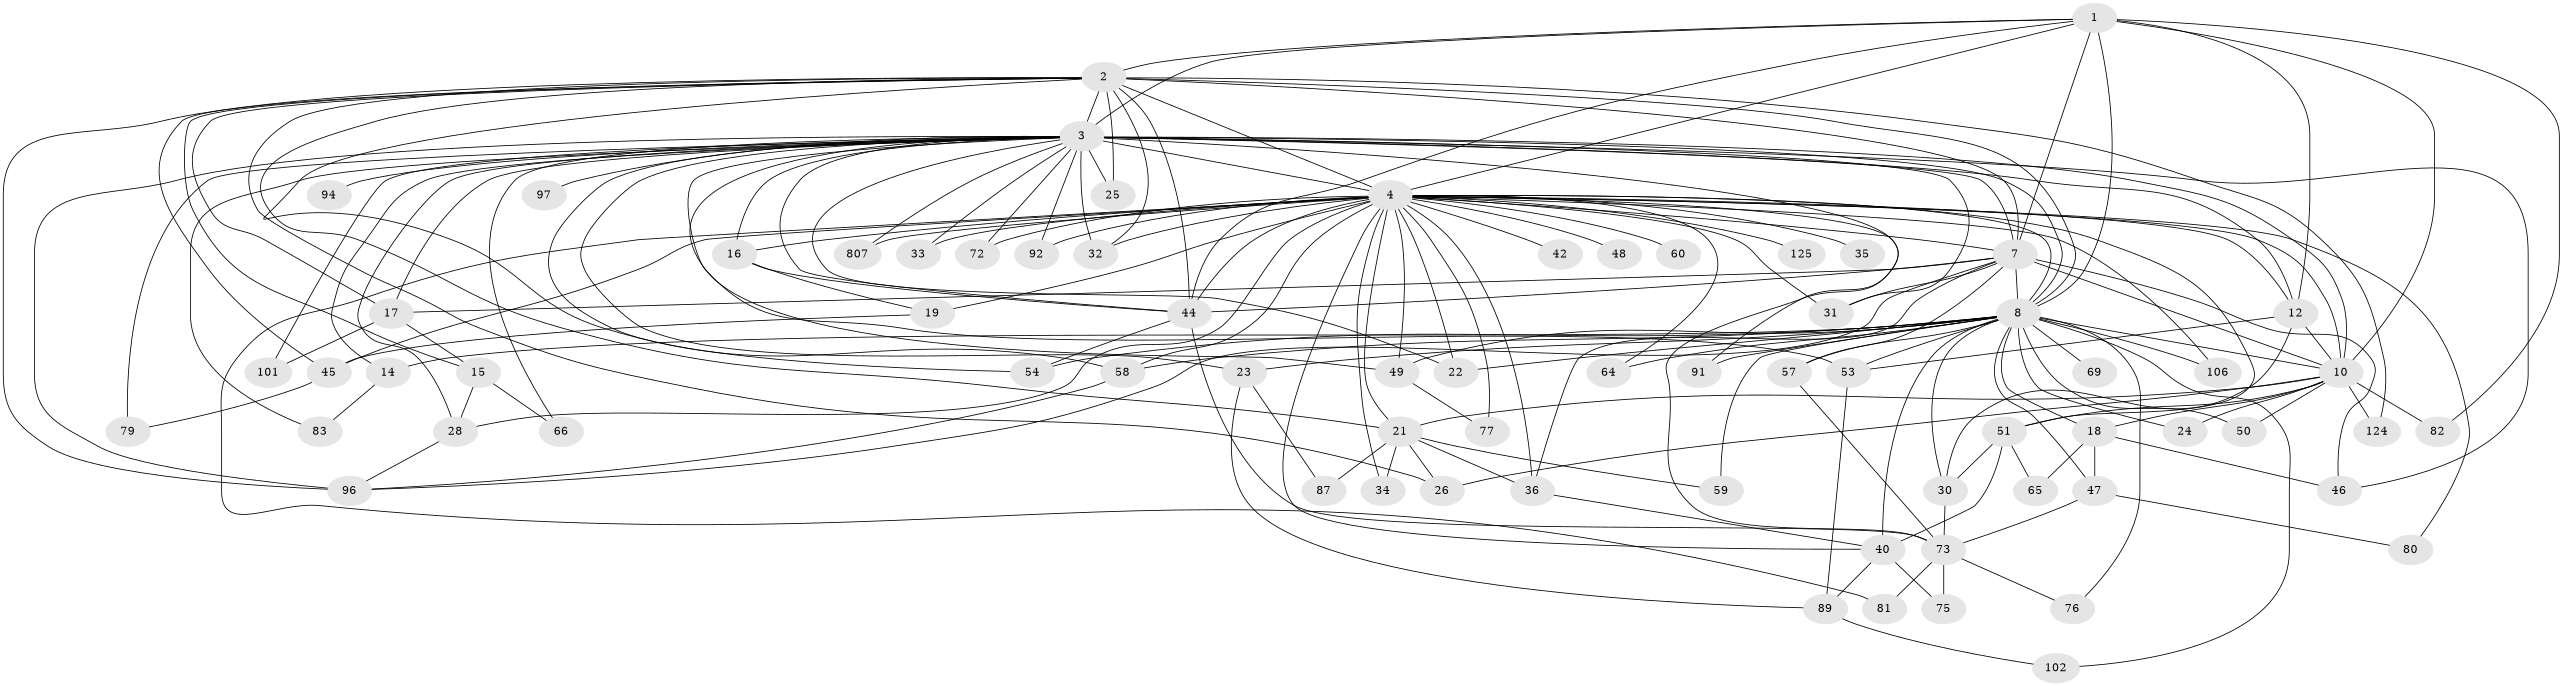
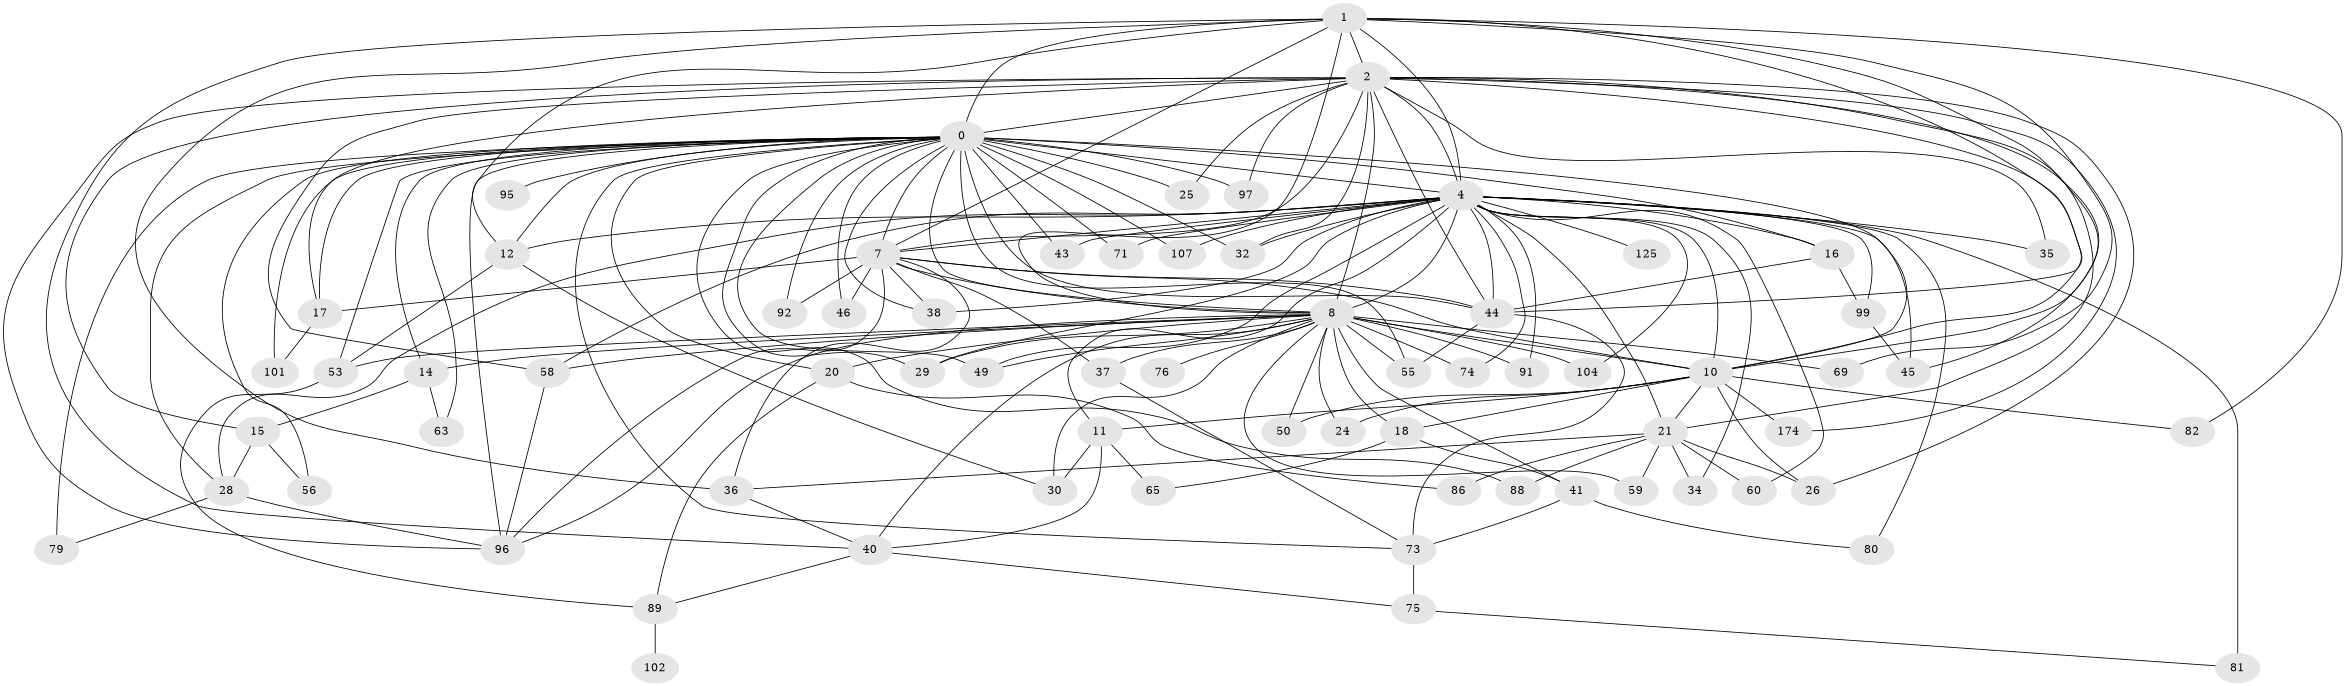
none -> (1929, 76)
none -> (1284, 118)
(1082, 136) -> (962, 136)
none -> (1727, 156)
(329, 195) -> (507, 195)
(1162, 218) -> (832, 284)
(858, 254) -> (1182, 254)
(919, 254) -> (1062, 254)
(978, 254) -> (1121, 254)
(1560, 254) -> none
(1620, 254) -> none
(932, 314) -> (1863, 314)
(1831, 314) -> (934, 314)
(1500, 325) -> (359, 77)
(431, 340) -> (343, 404)
(2318, 343) -> (1949, 148)
(1033, 373) -> (1409, 373)
(1244, 373) -> (832, 373)
(1456, 373) -> (923, 373)
(1609, 373) -> (1468, 373)
(1789, 373) -> (1103, 373)
(2218, 373) -> (1588, 373)
(231, 408) -> (135, 523)
(320, 432) -> (442, 432)
(561, 432) -> (310, 491)
(1487, 432) -> none
(2004, 432) -> (1100, 432)
(2377, 432) -> (1789, 432)
none -> (1706, 459)
(2217, 461) -> none
(2290, 467) -> (765, 376)
(1324, 491) -> (1459, 491)
none -> (1518, 491)
(2095, 491) -> (1577, 491)
(1945, 515) -> none
(1416, 533) -> (170, 106)
(1918, 576) -> (1826, 639)
(2008, 579) -> none
